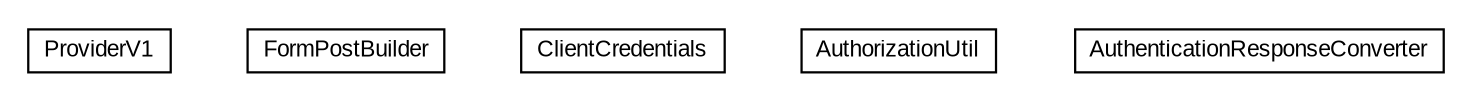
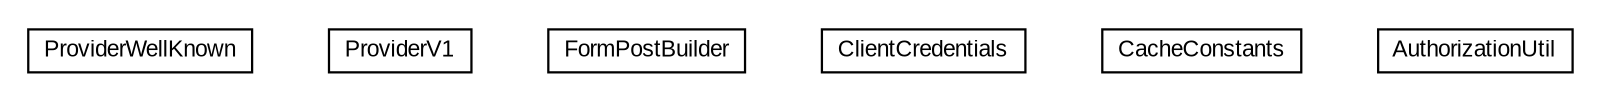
none -> (139, 50)
none -> (1202, 50)
(1258, 50) -> none
